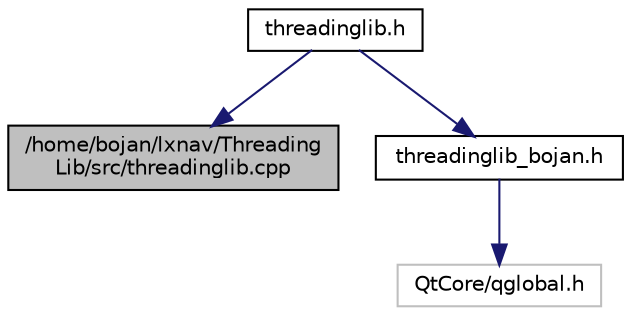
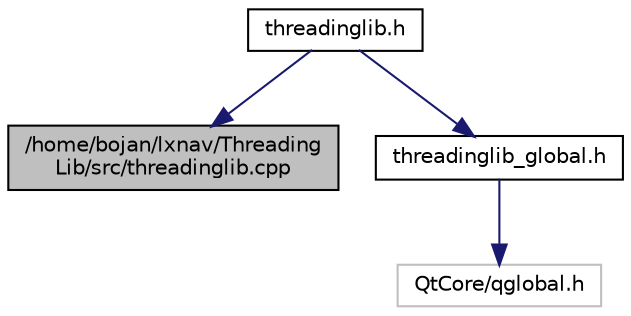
(499, 158) -> (499, 158)
